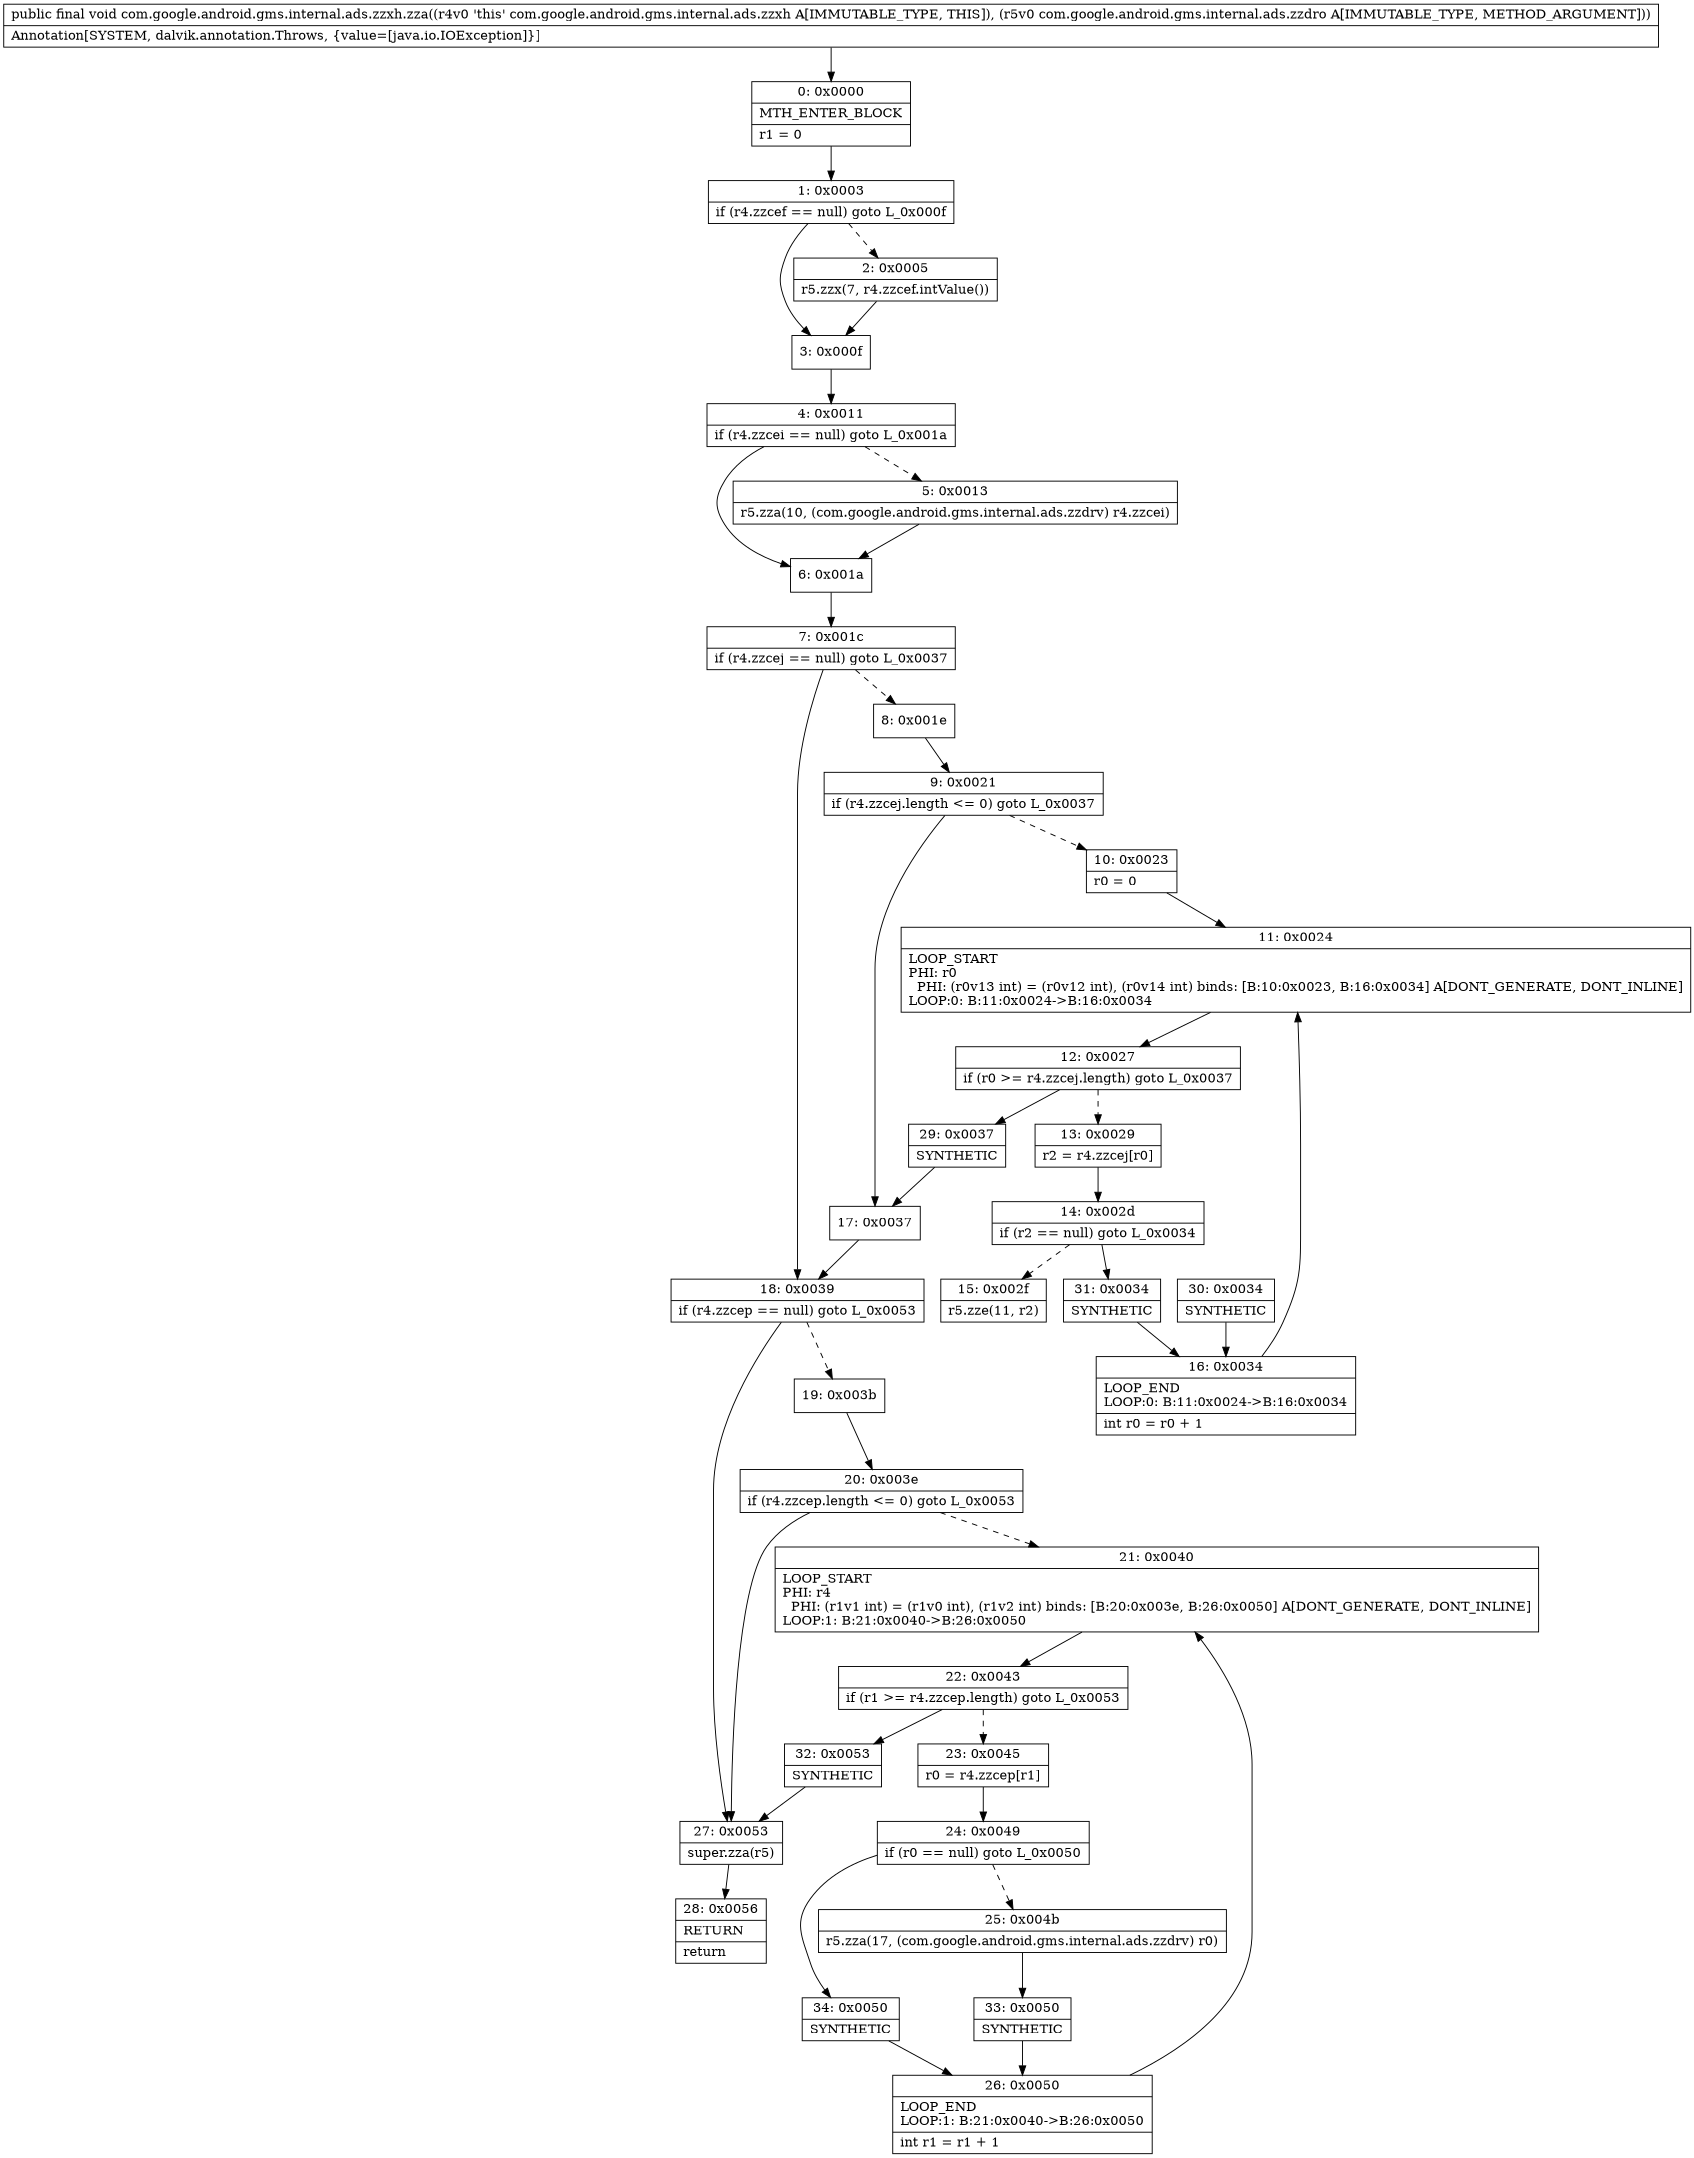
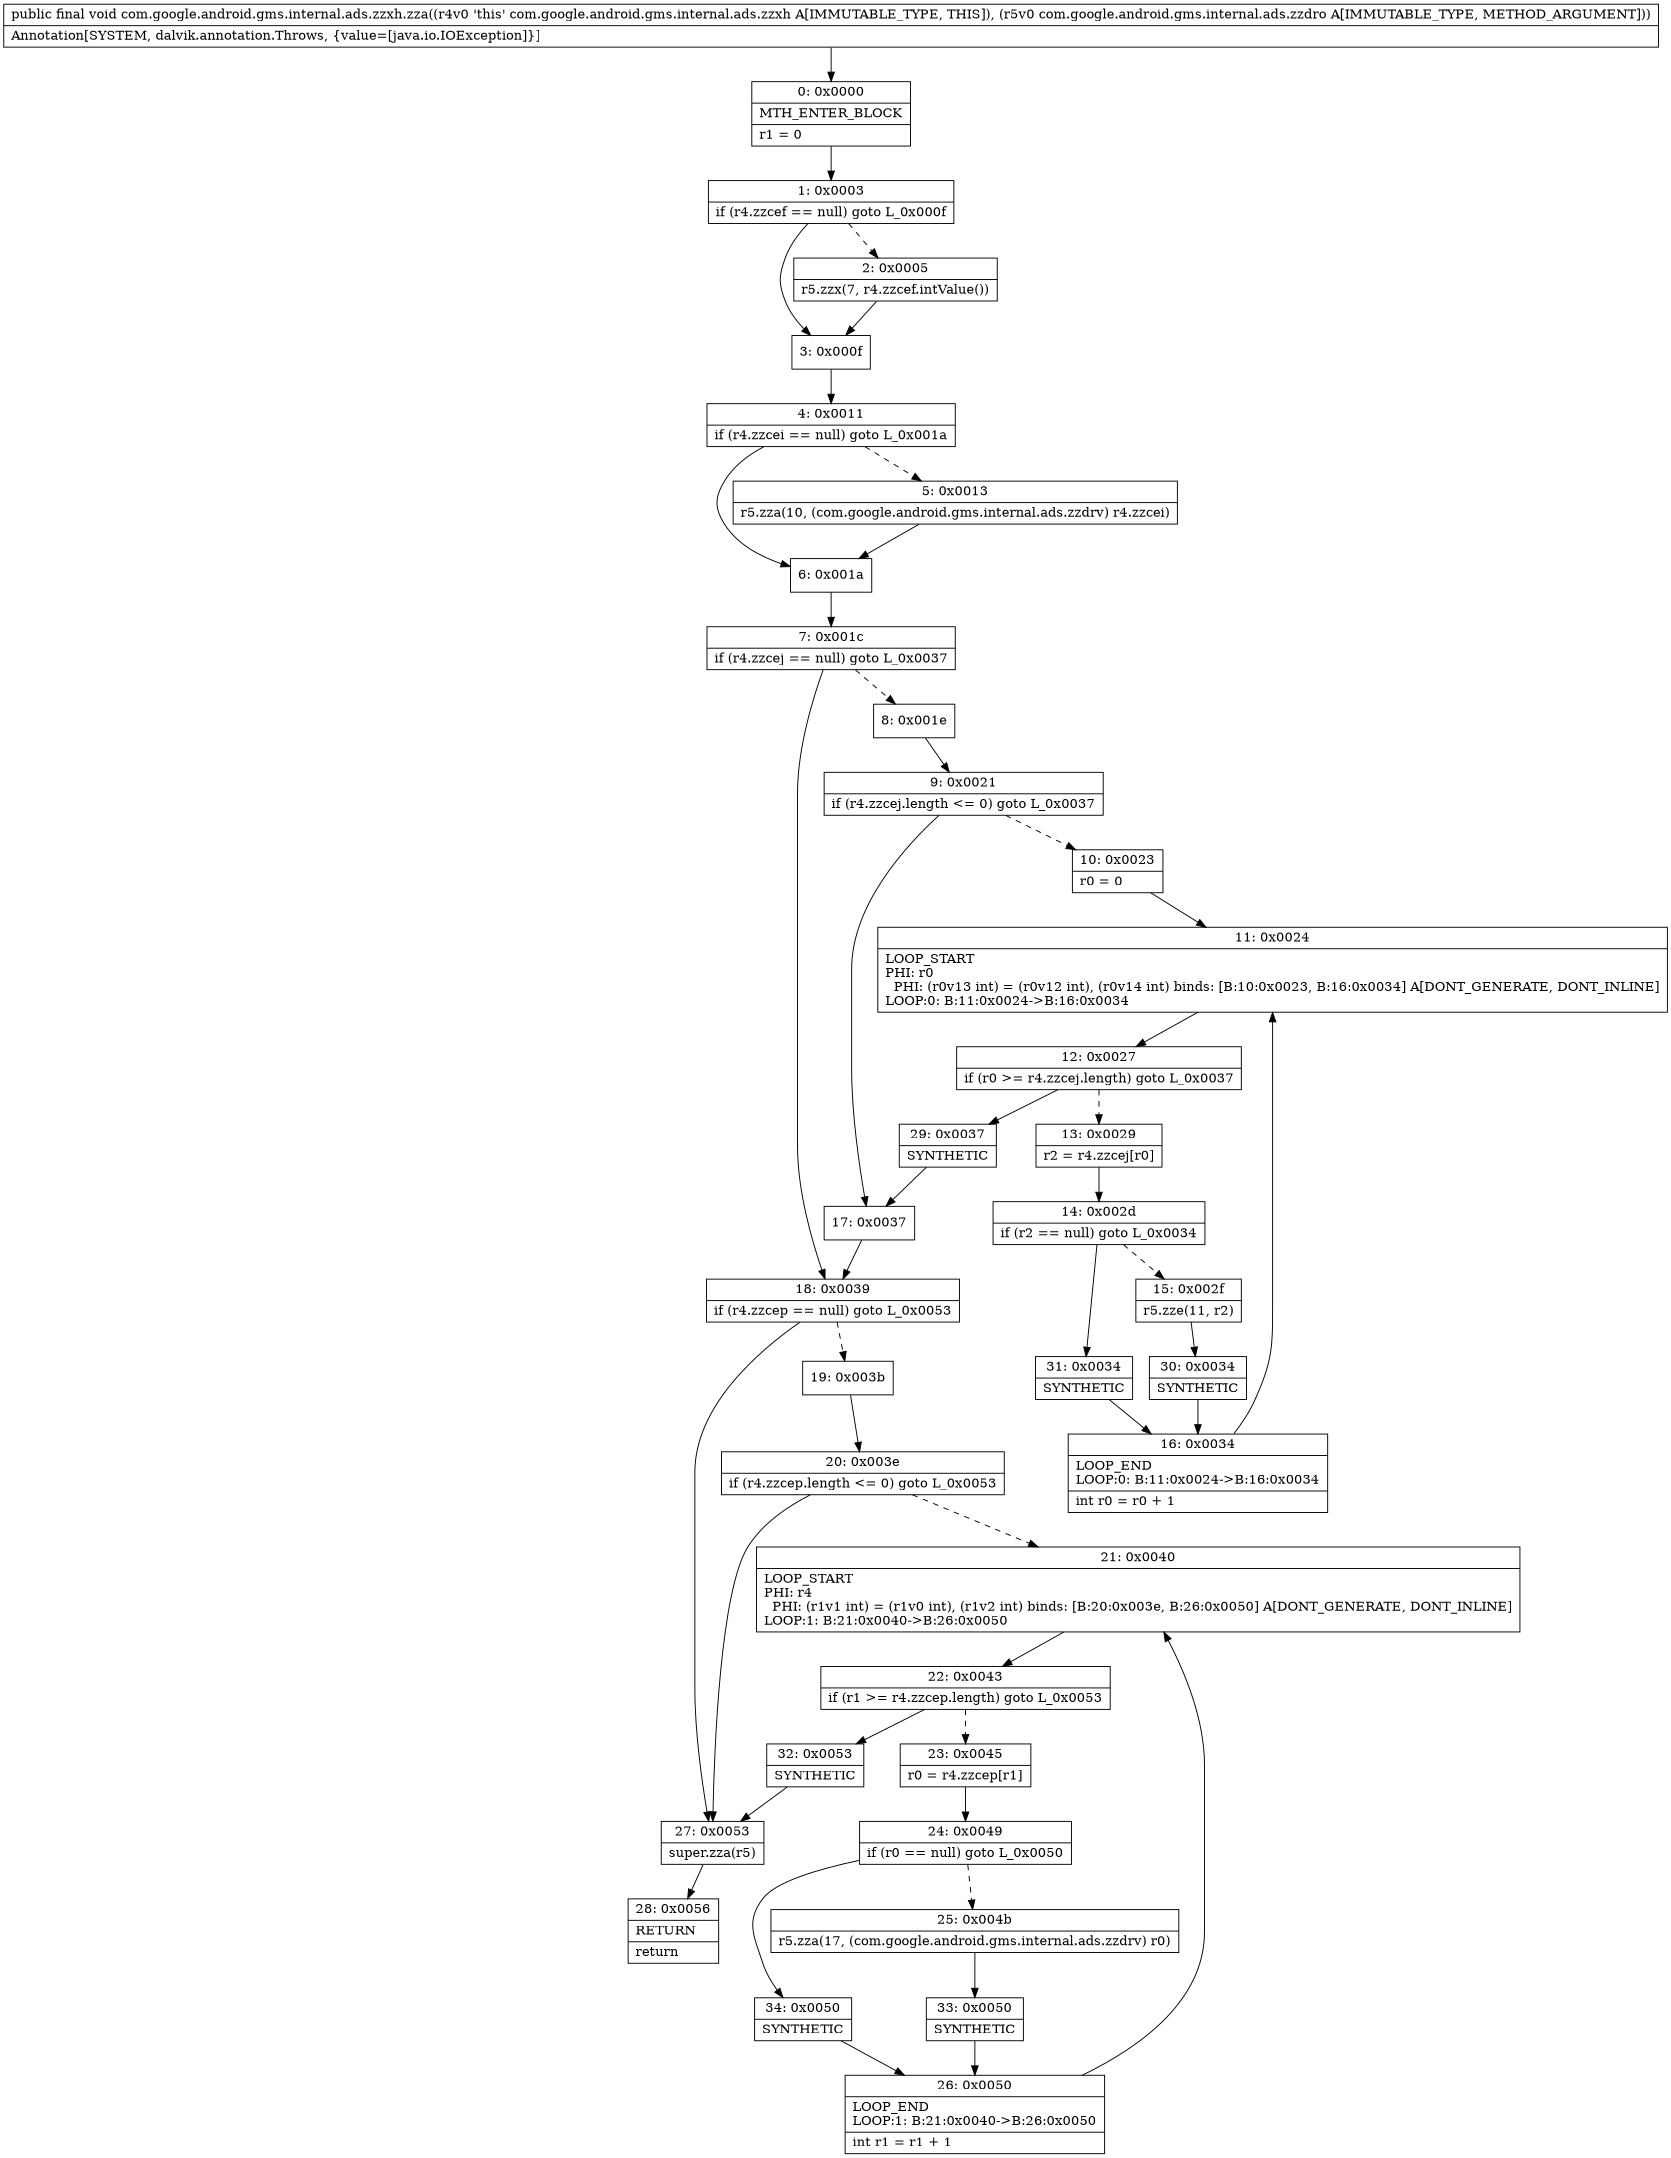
none -> (1193, 1335)
